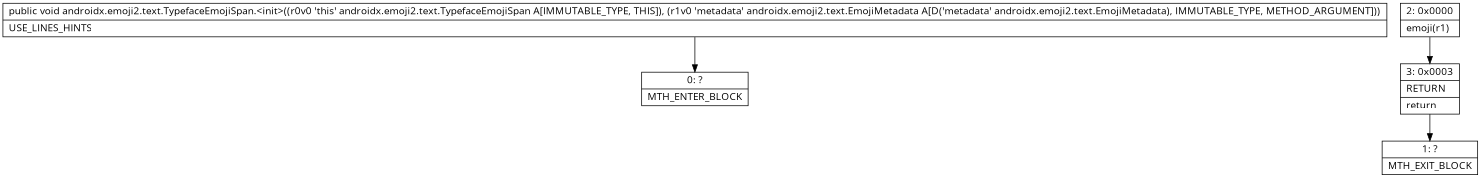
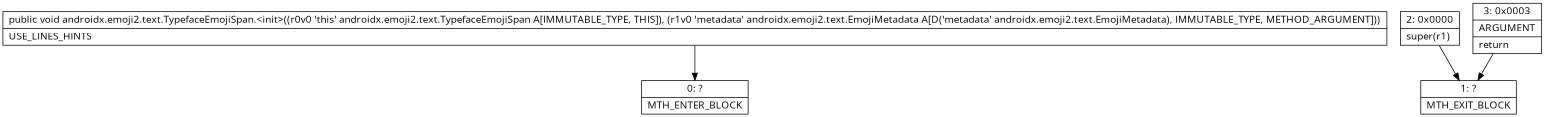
(1428, 28) -> (1428, 36)
(1430, 47) -> (1447, 60)
(1426, 89) -> (1507, 28)
